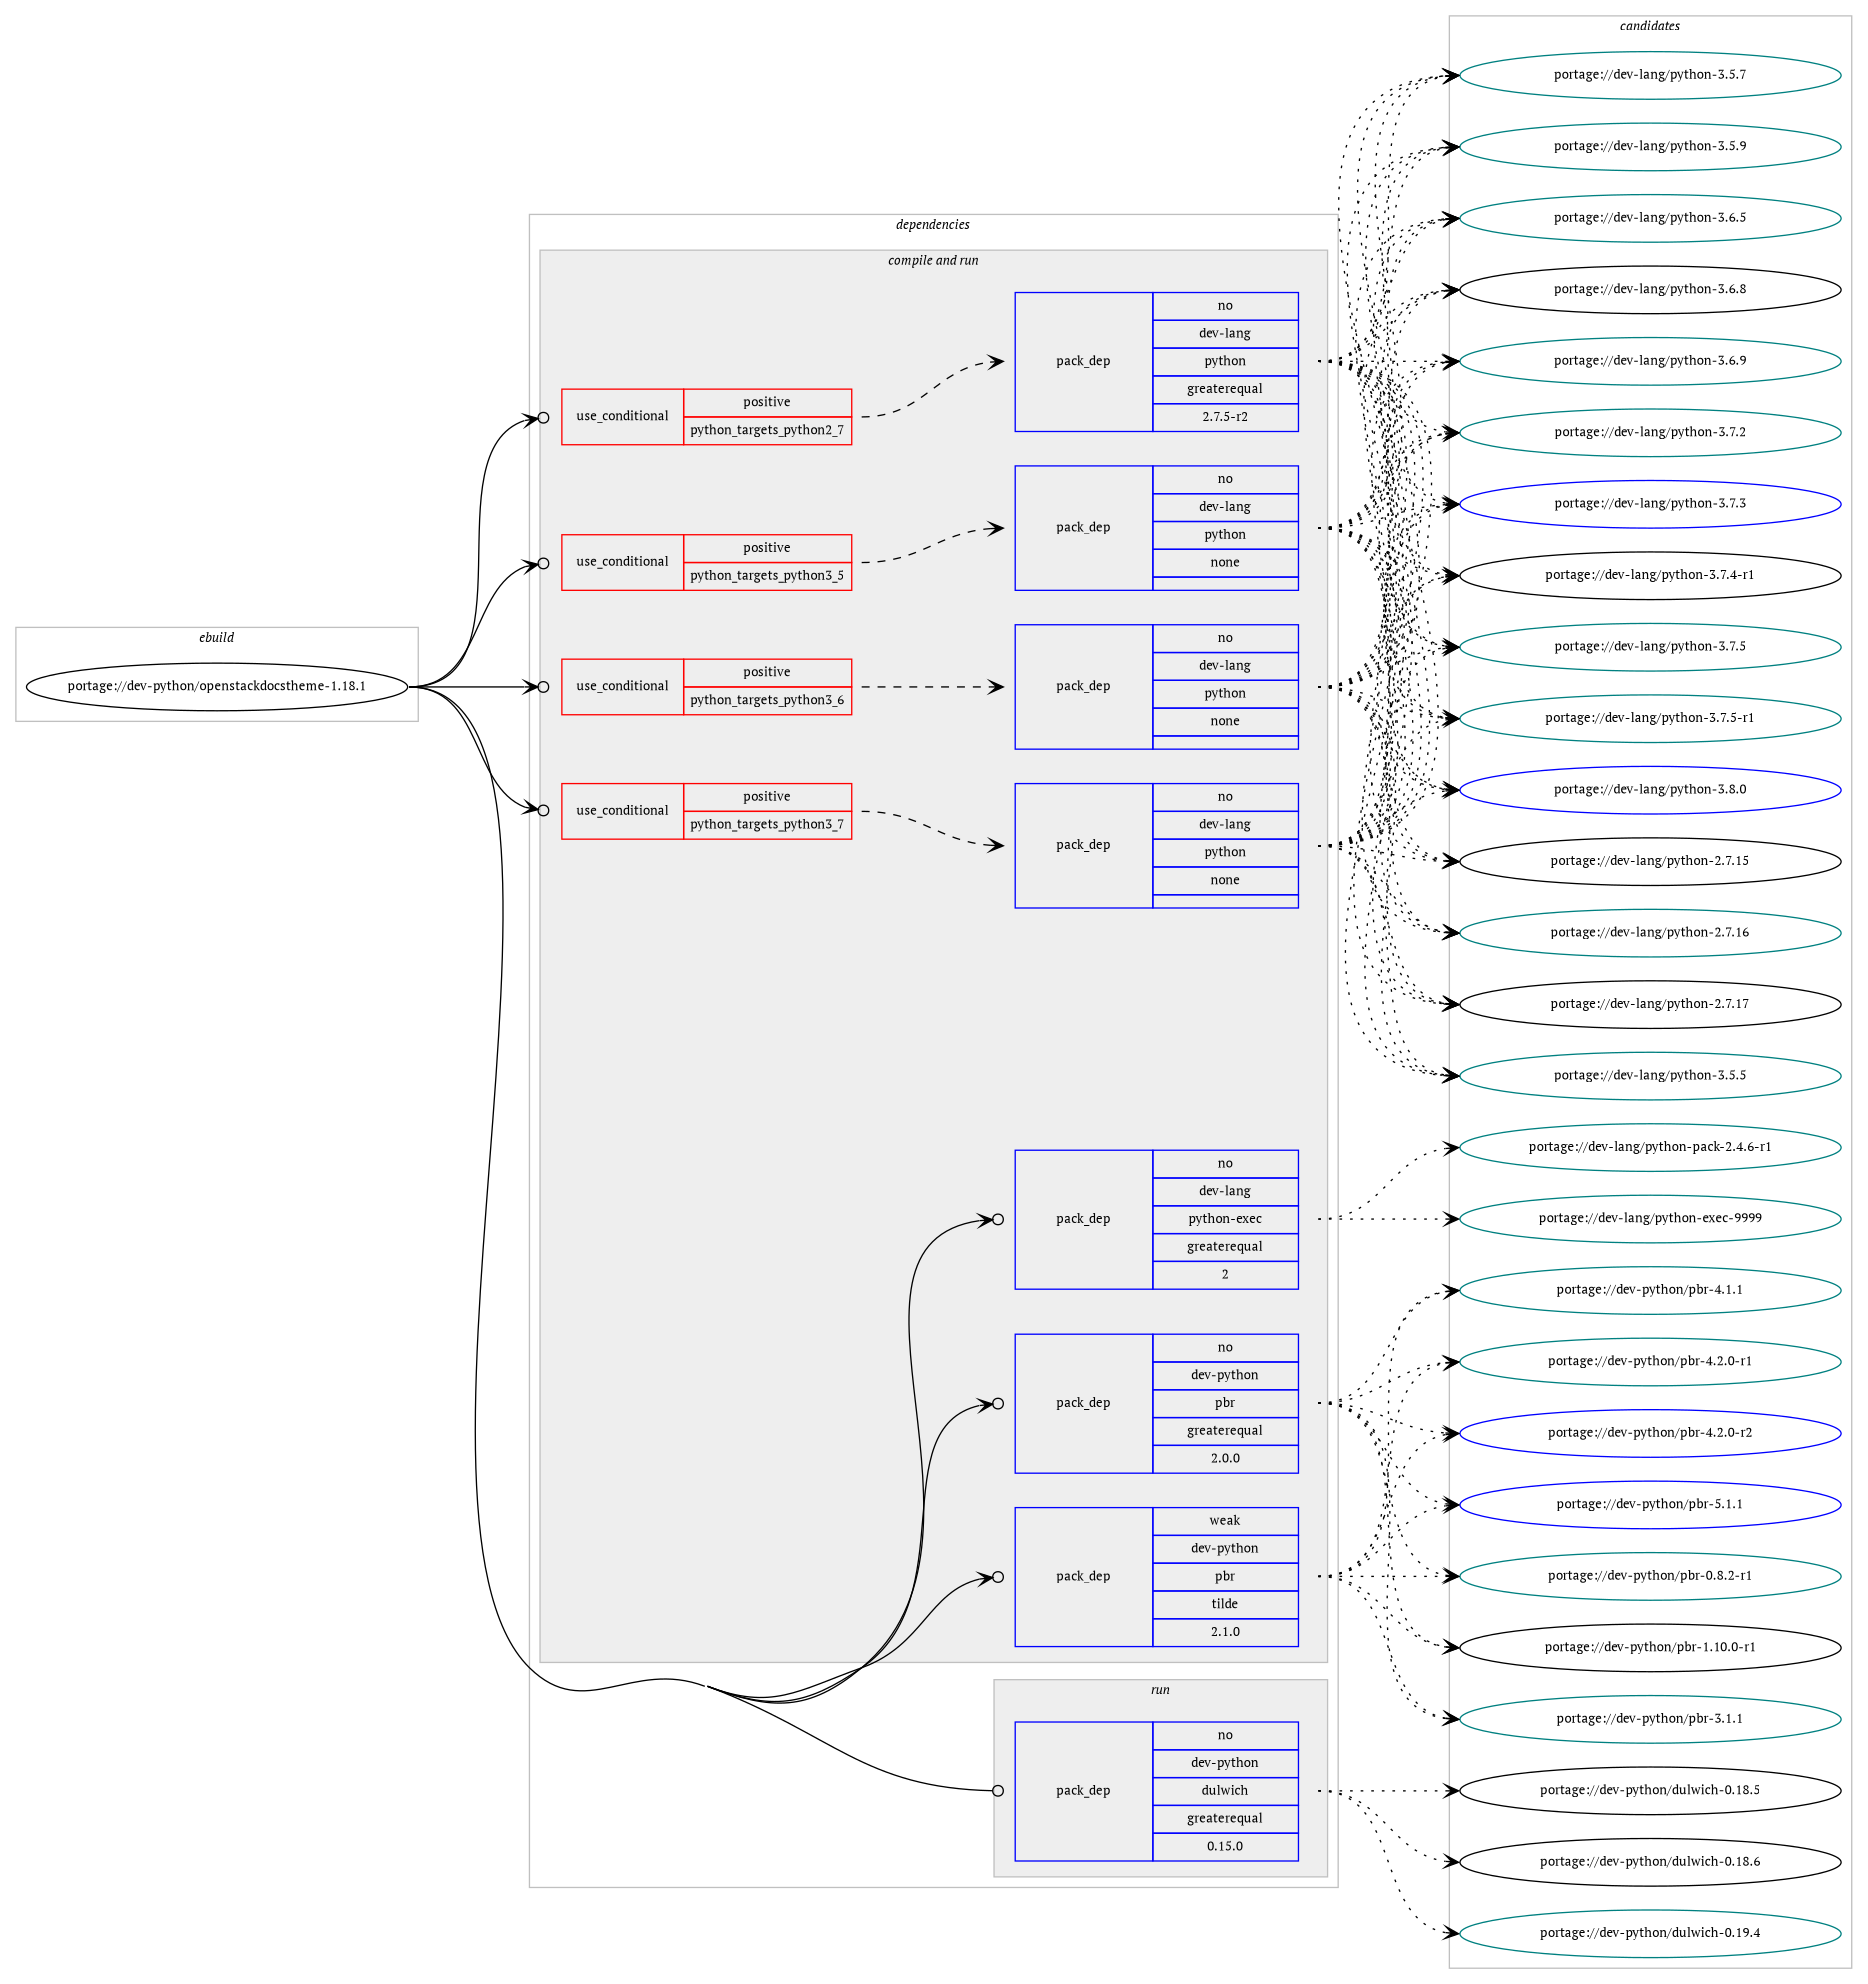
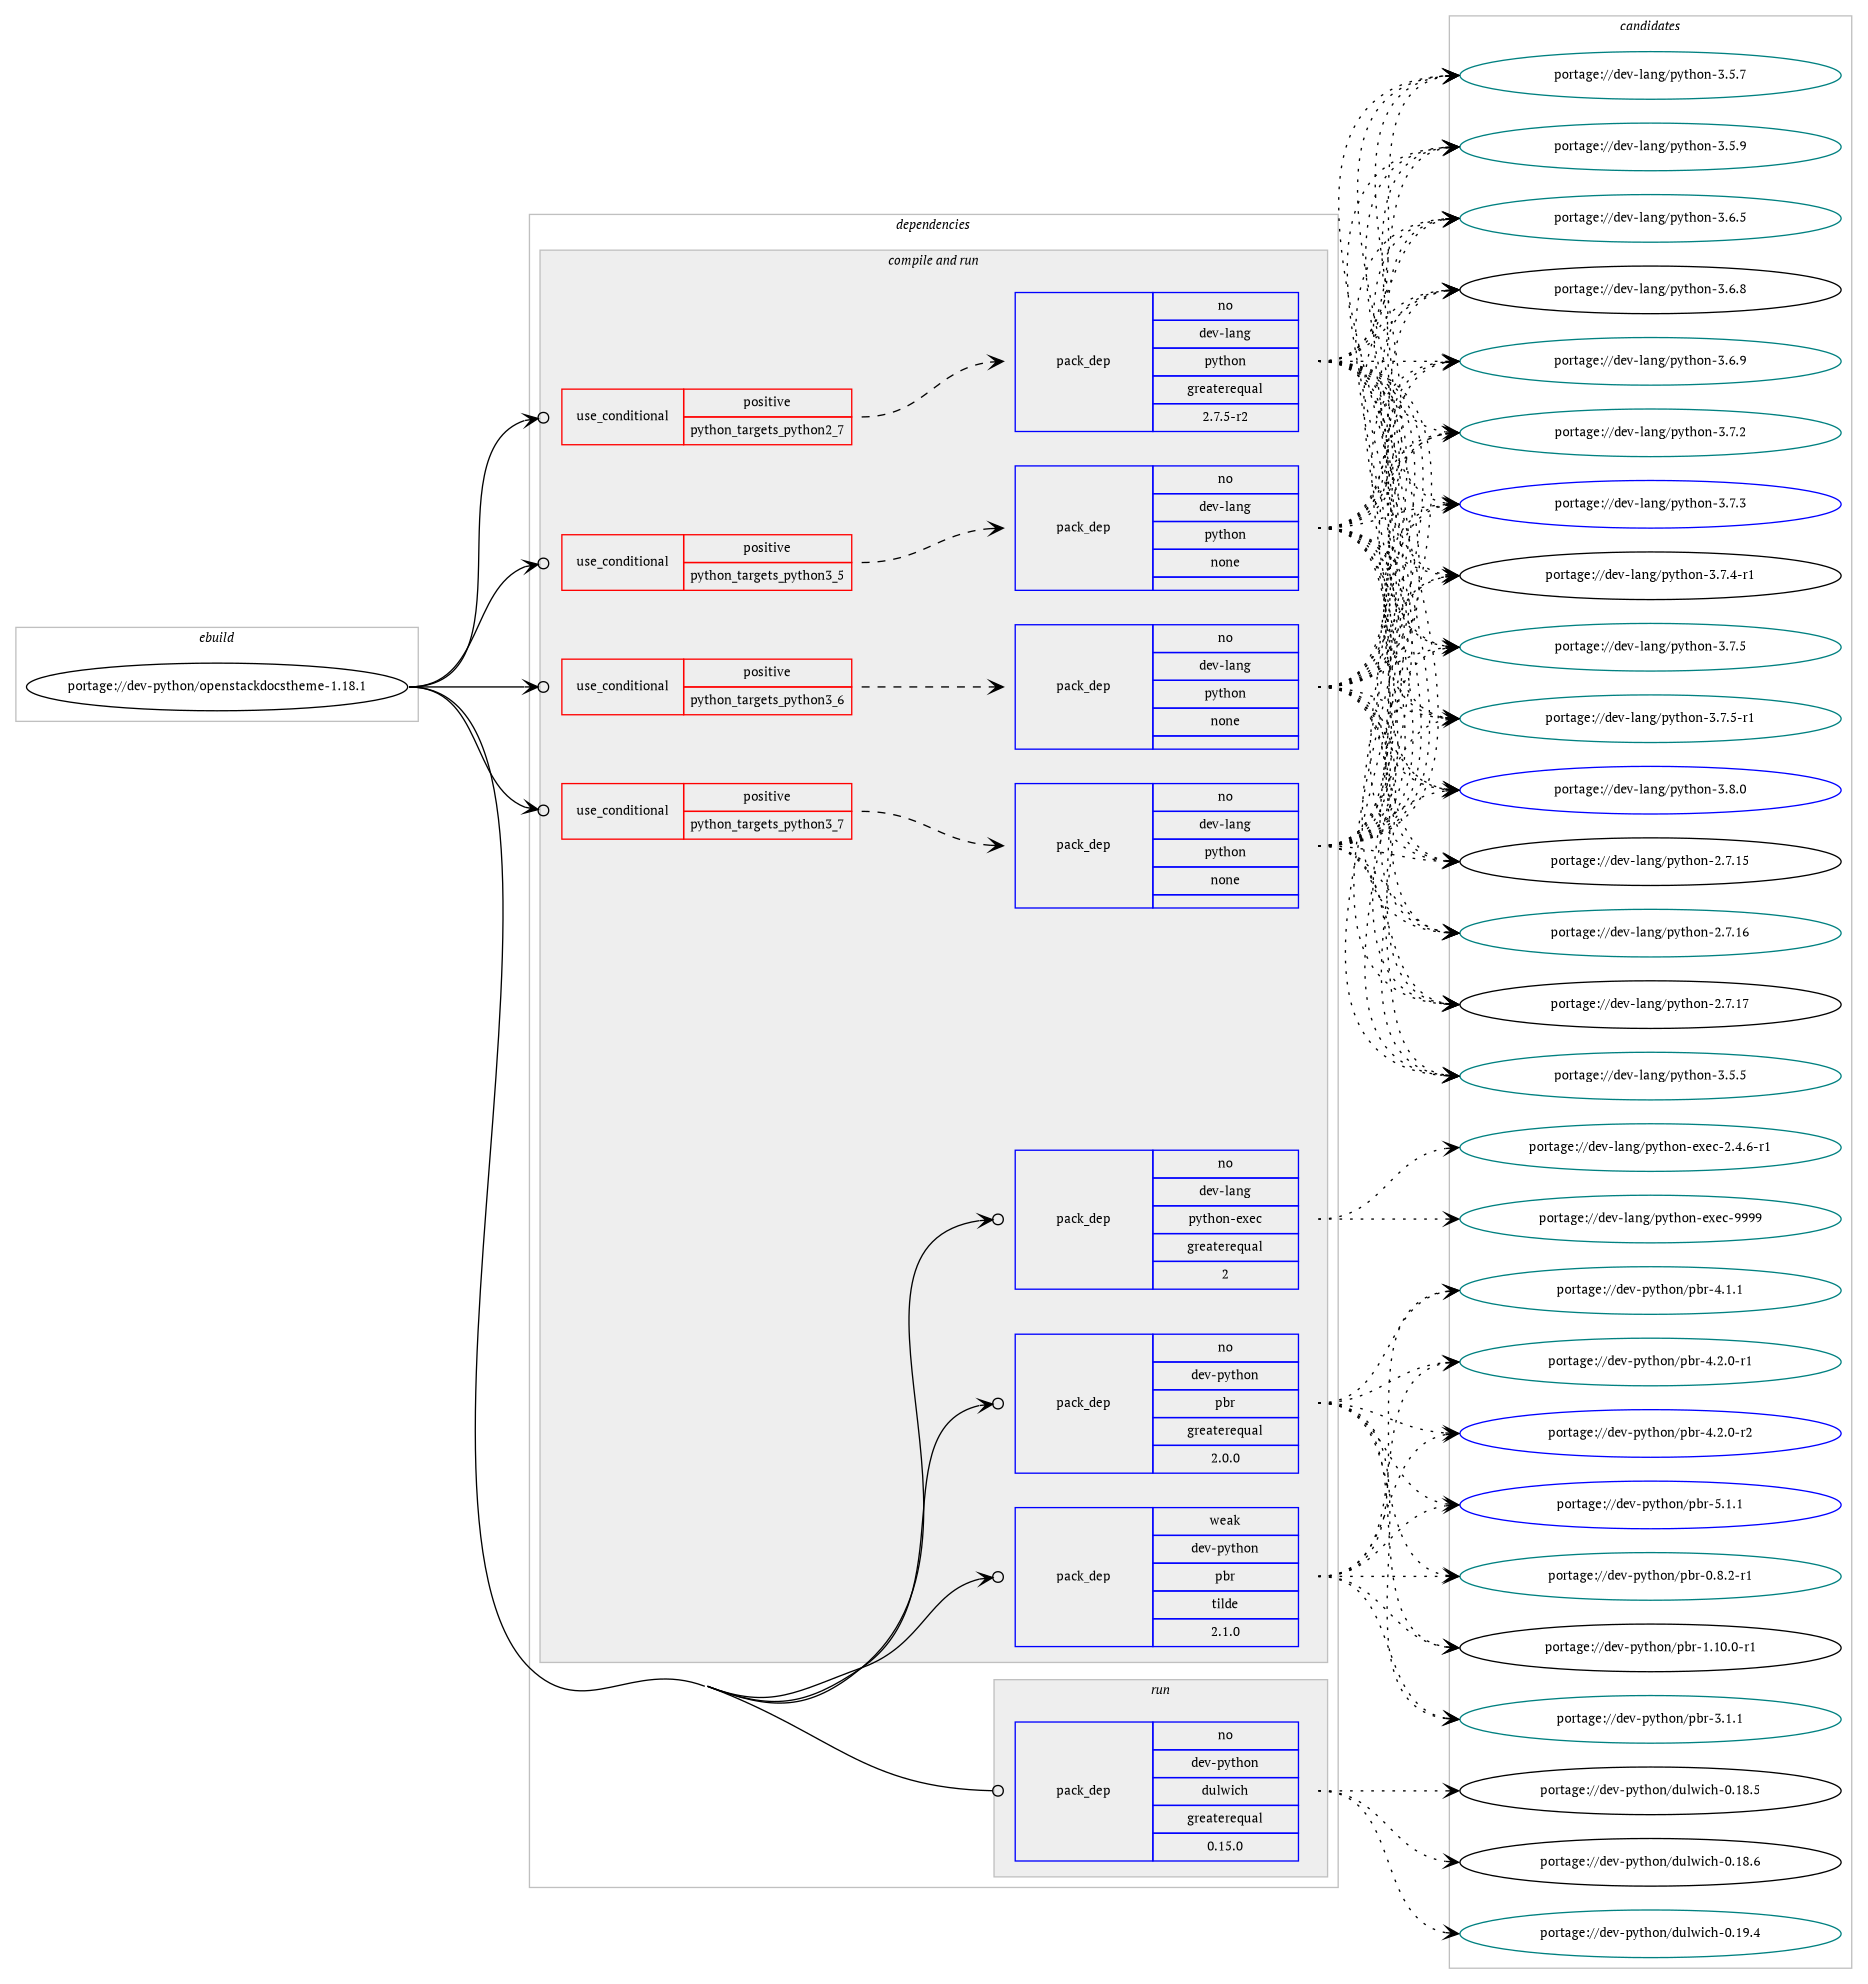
(1651, 1148) -> (1651, 1148)
